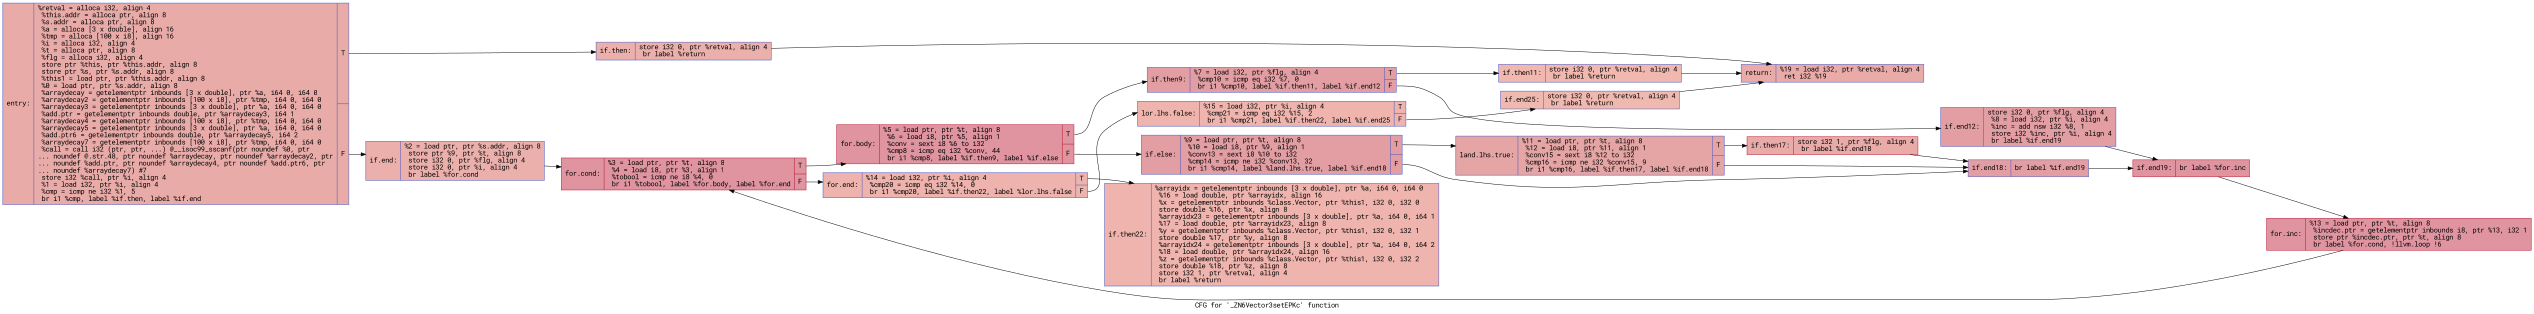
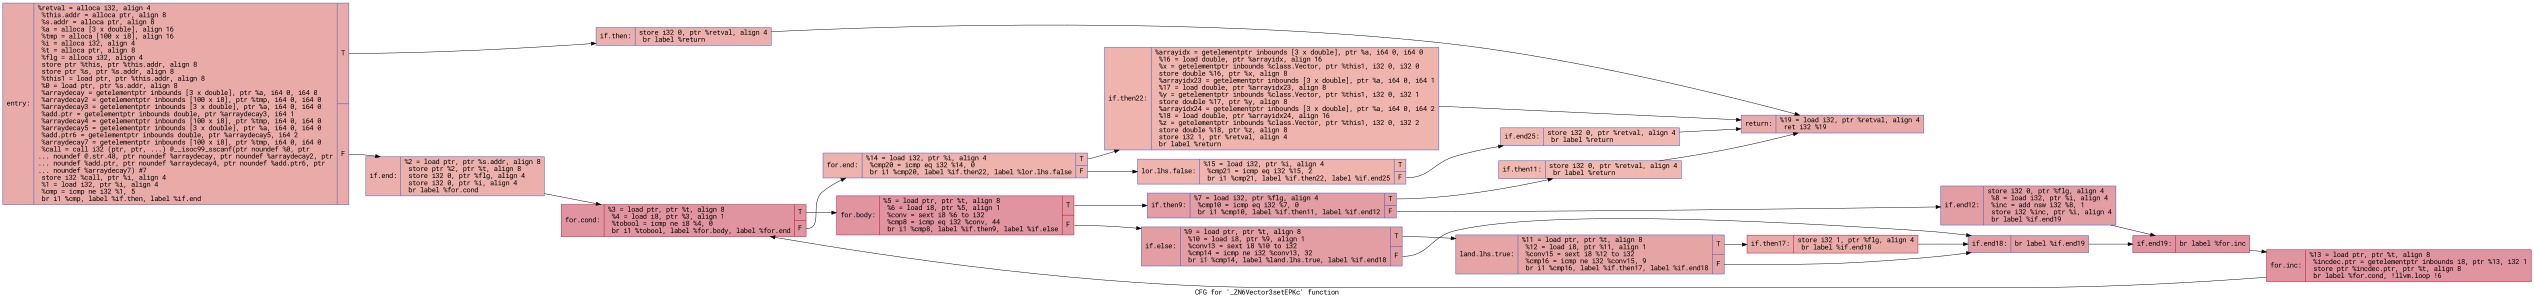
none -> (1588, 113)
(463, 153) -> (463, 169)
